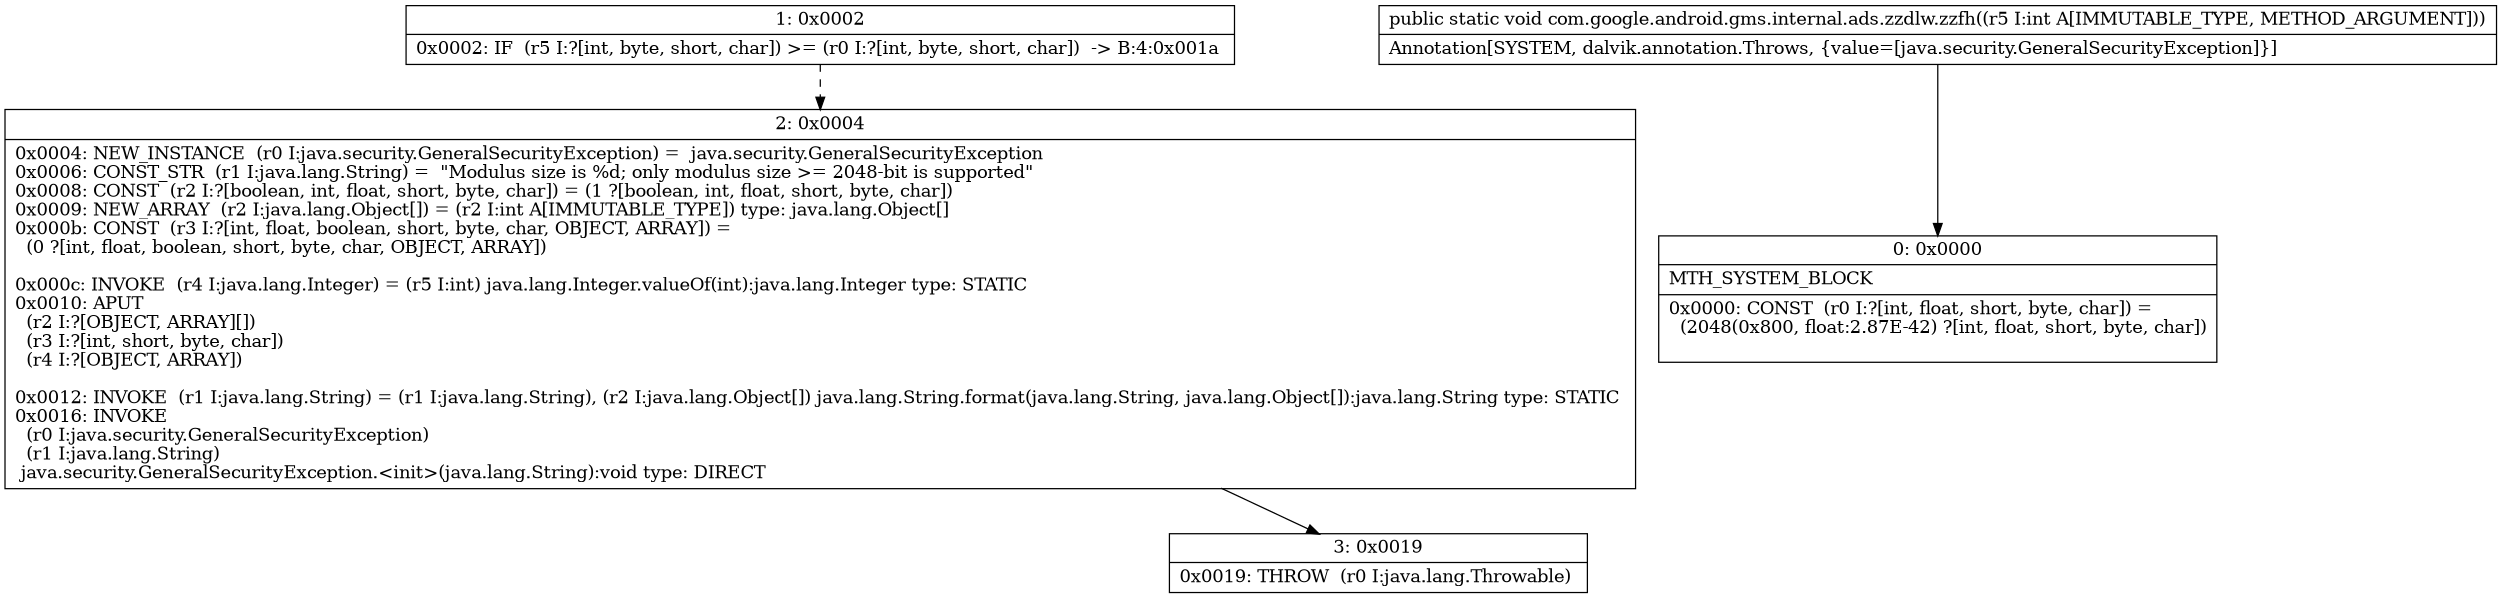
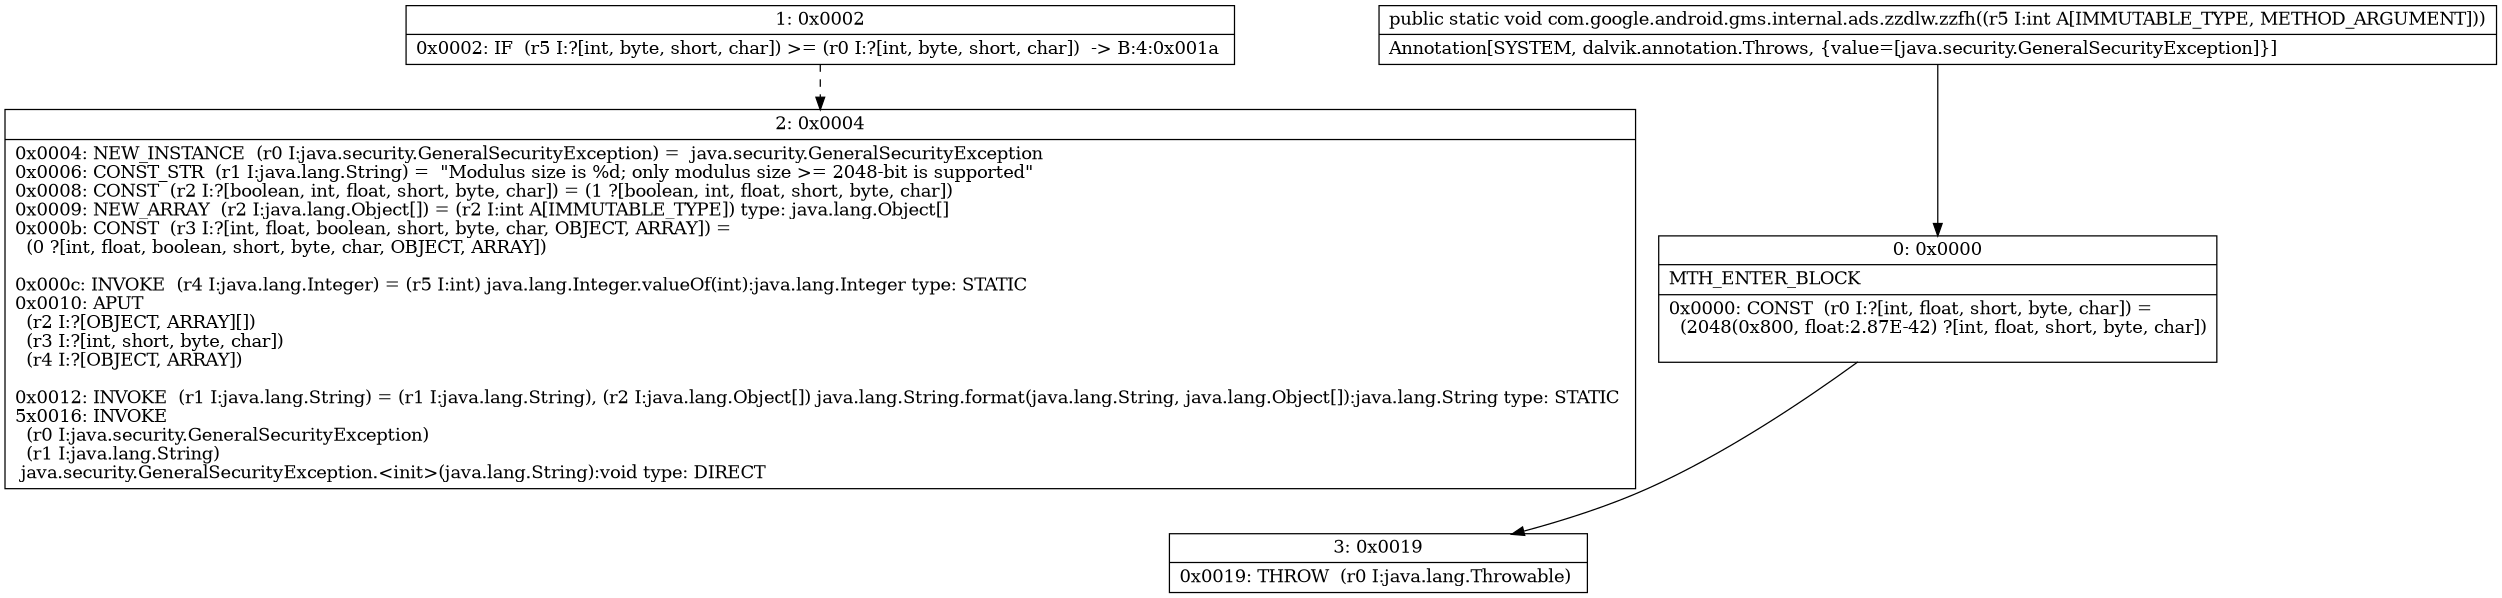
(1771, 279) -> (1765, 279)
(97, 417) -> (97, 417)
(1265, 509) -> (1699, 463)
